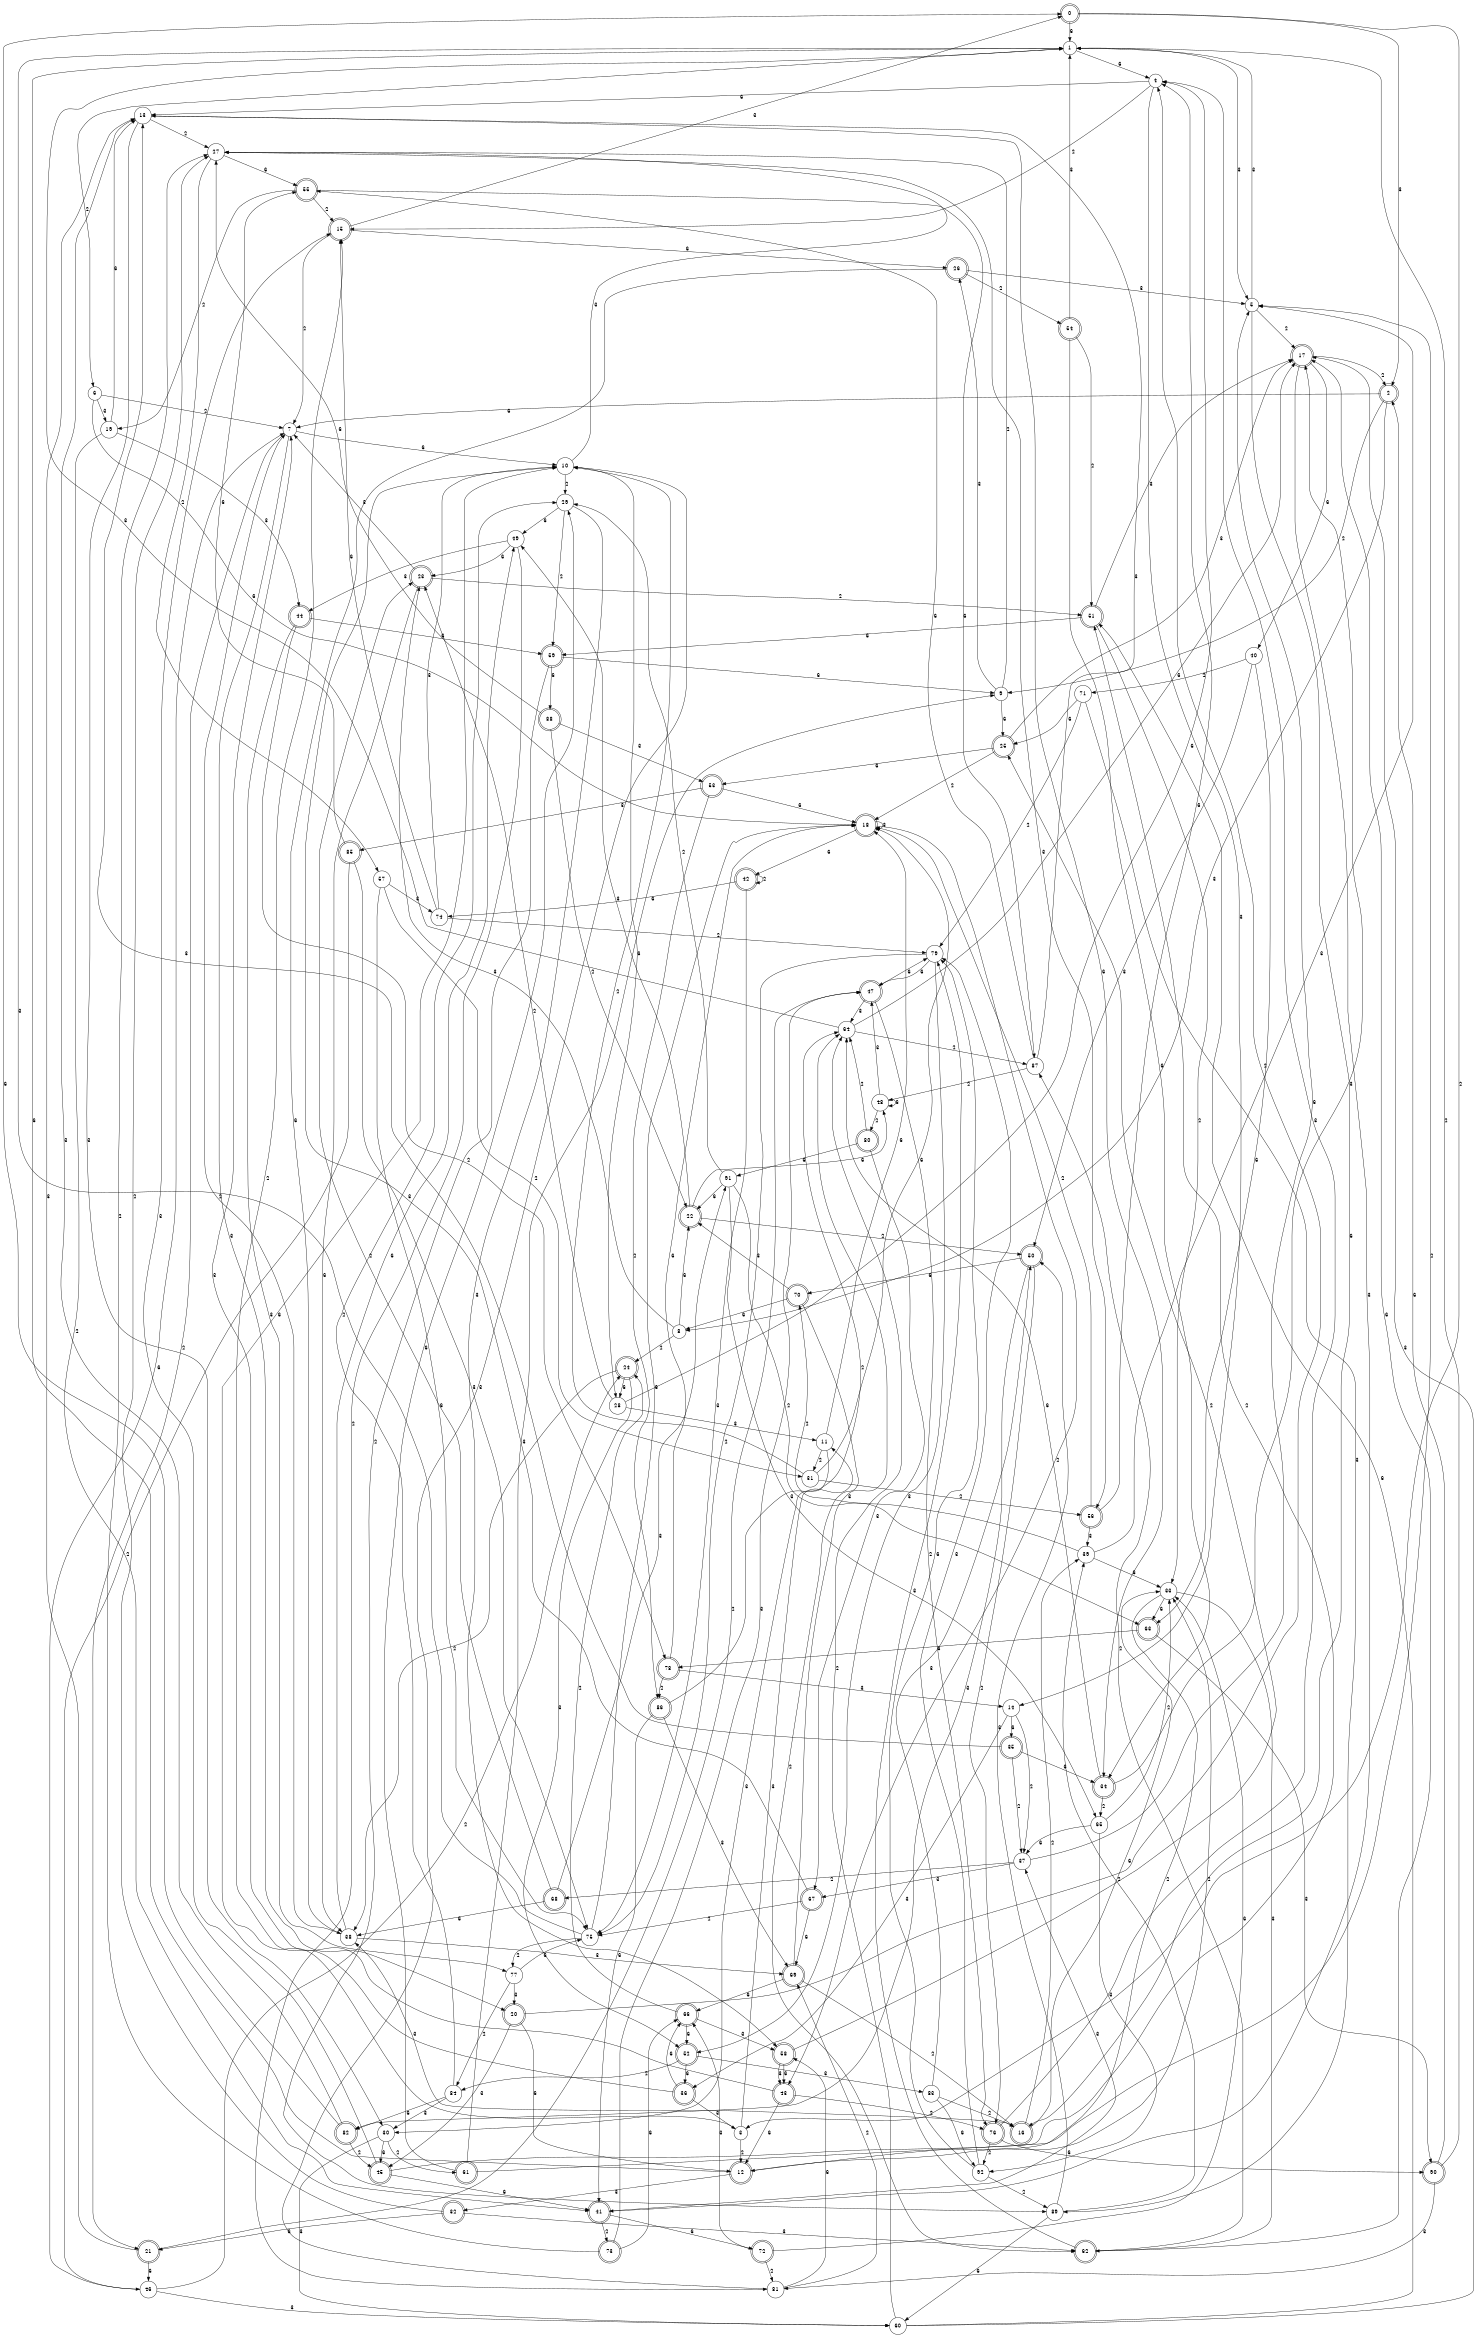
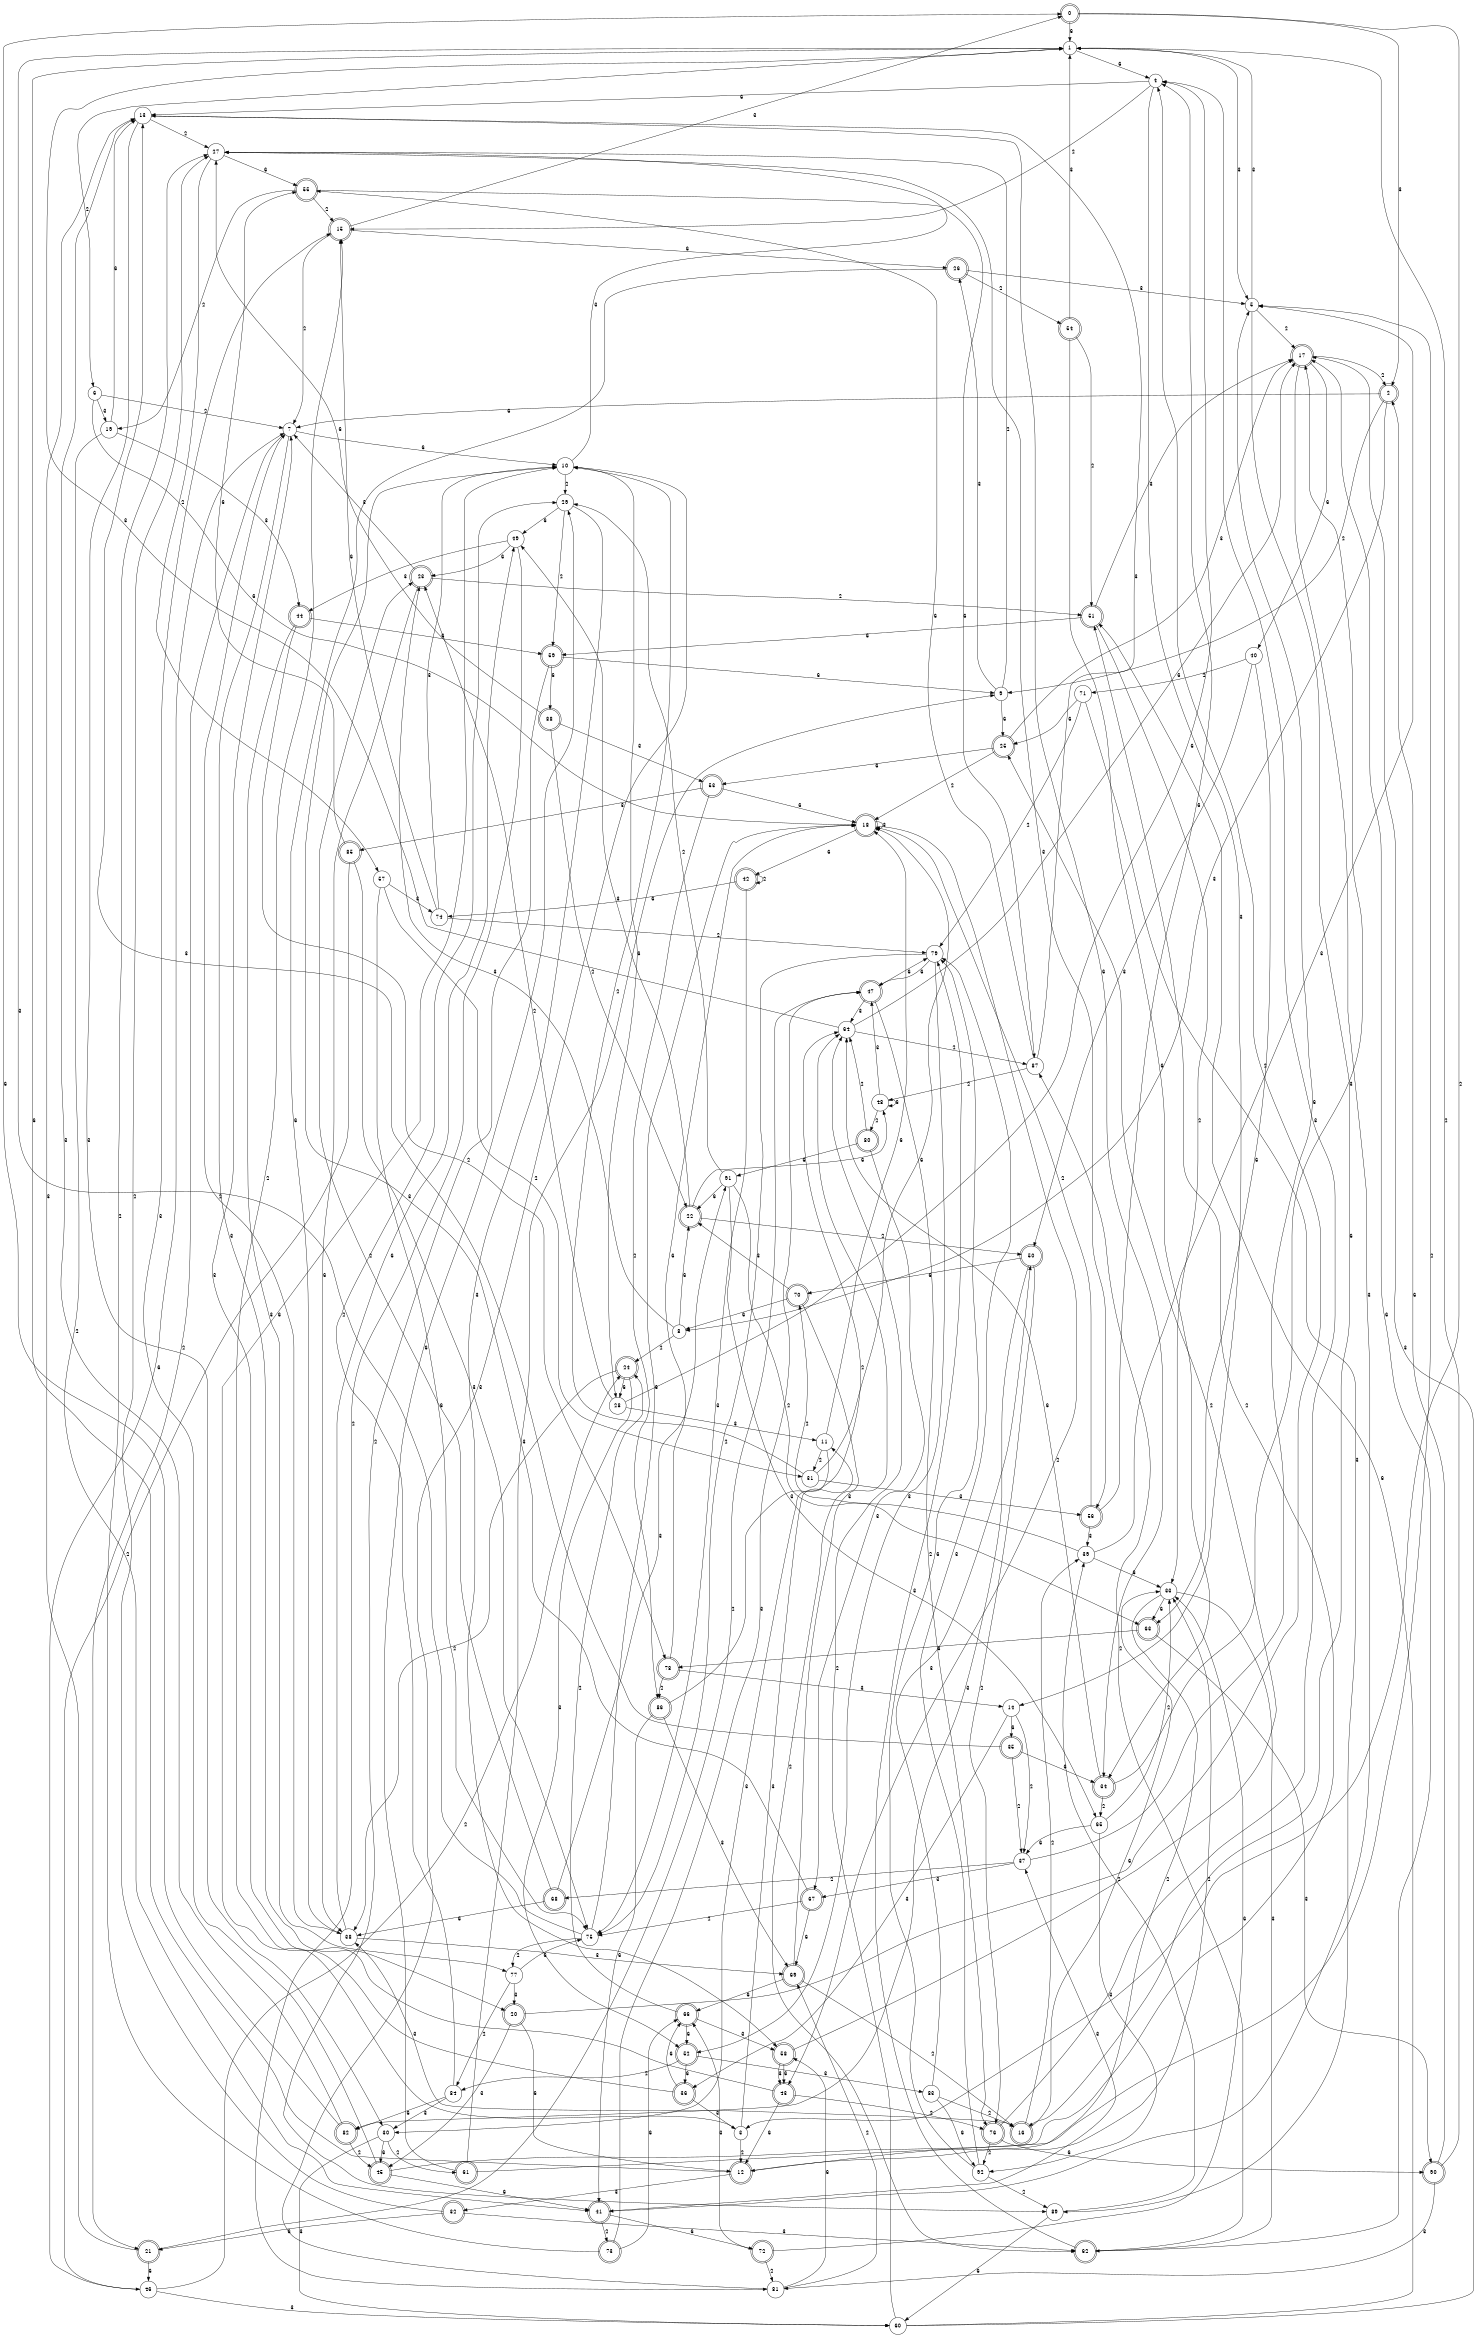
(961, 1497) -> (961, 1497)
(998, 1753) -> none
